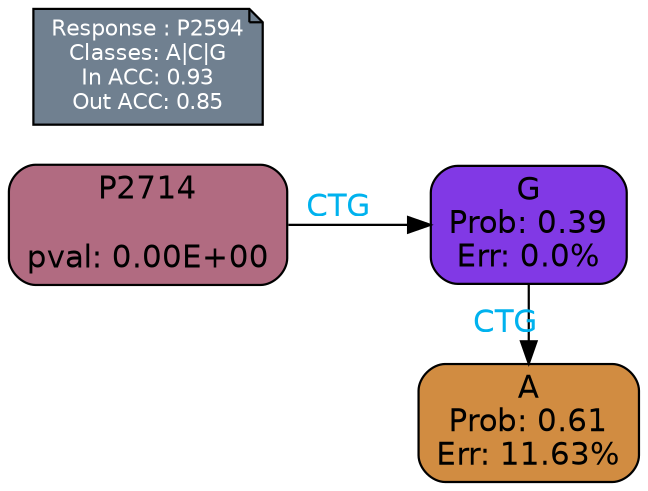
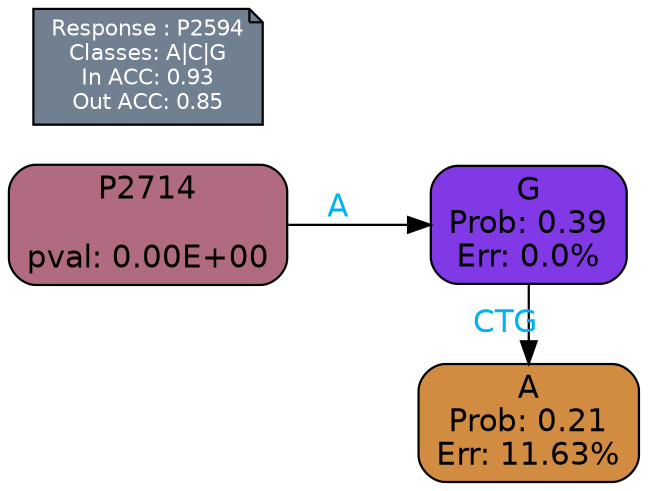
(338, 208) -> (338, 208)
(529, 423) -> (529, 423)
